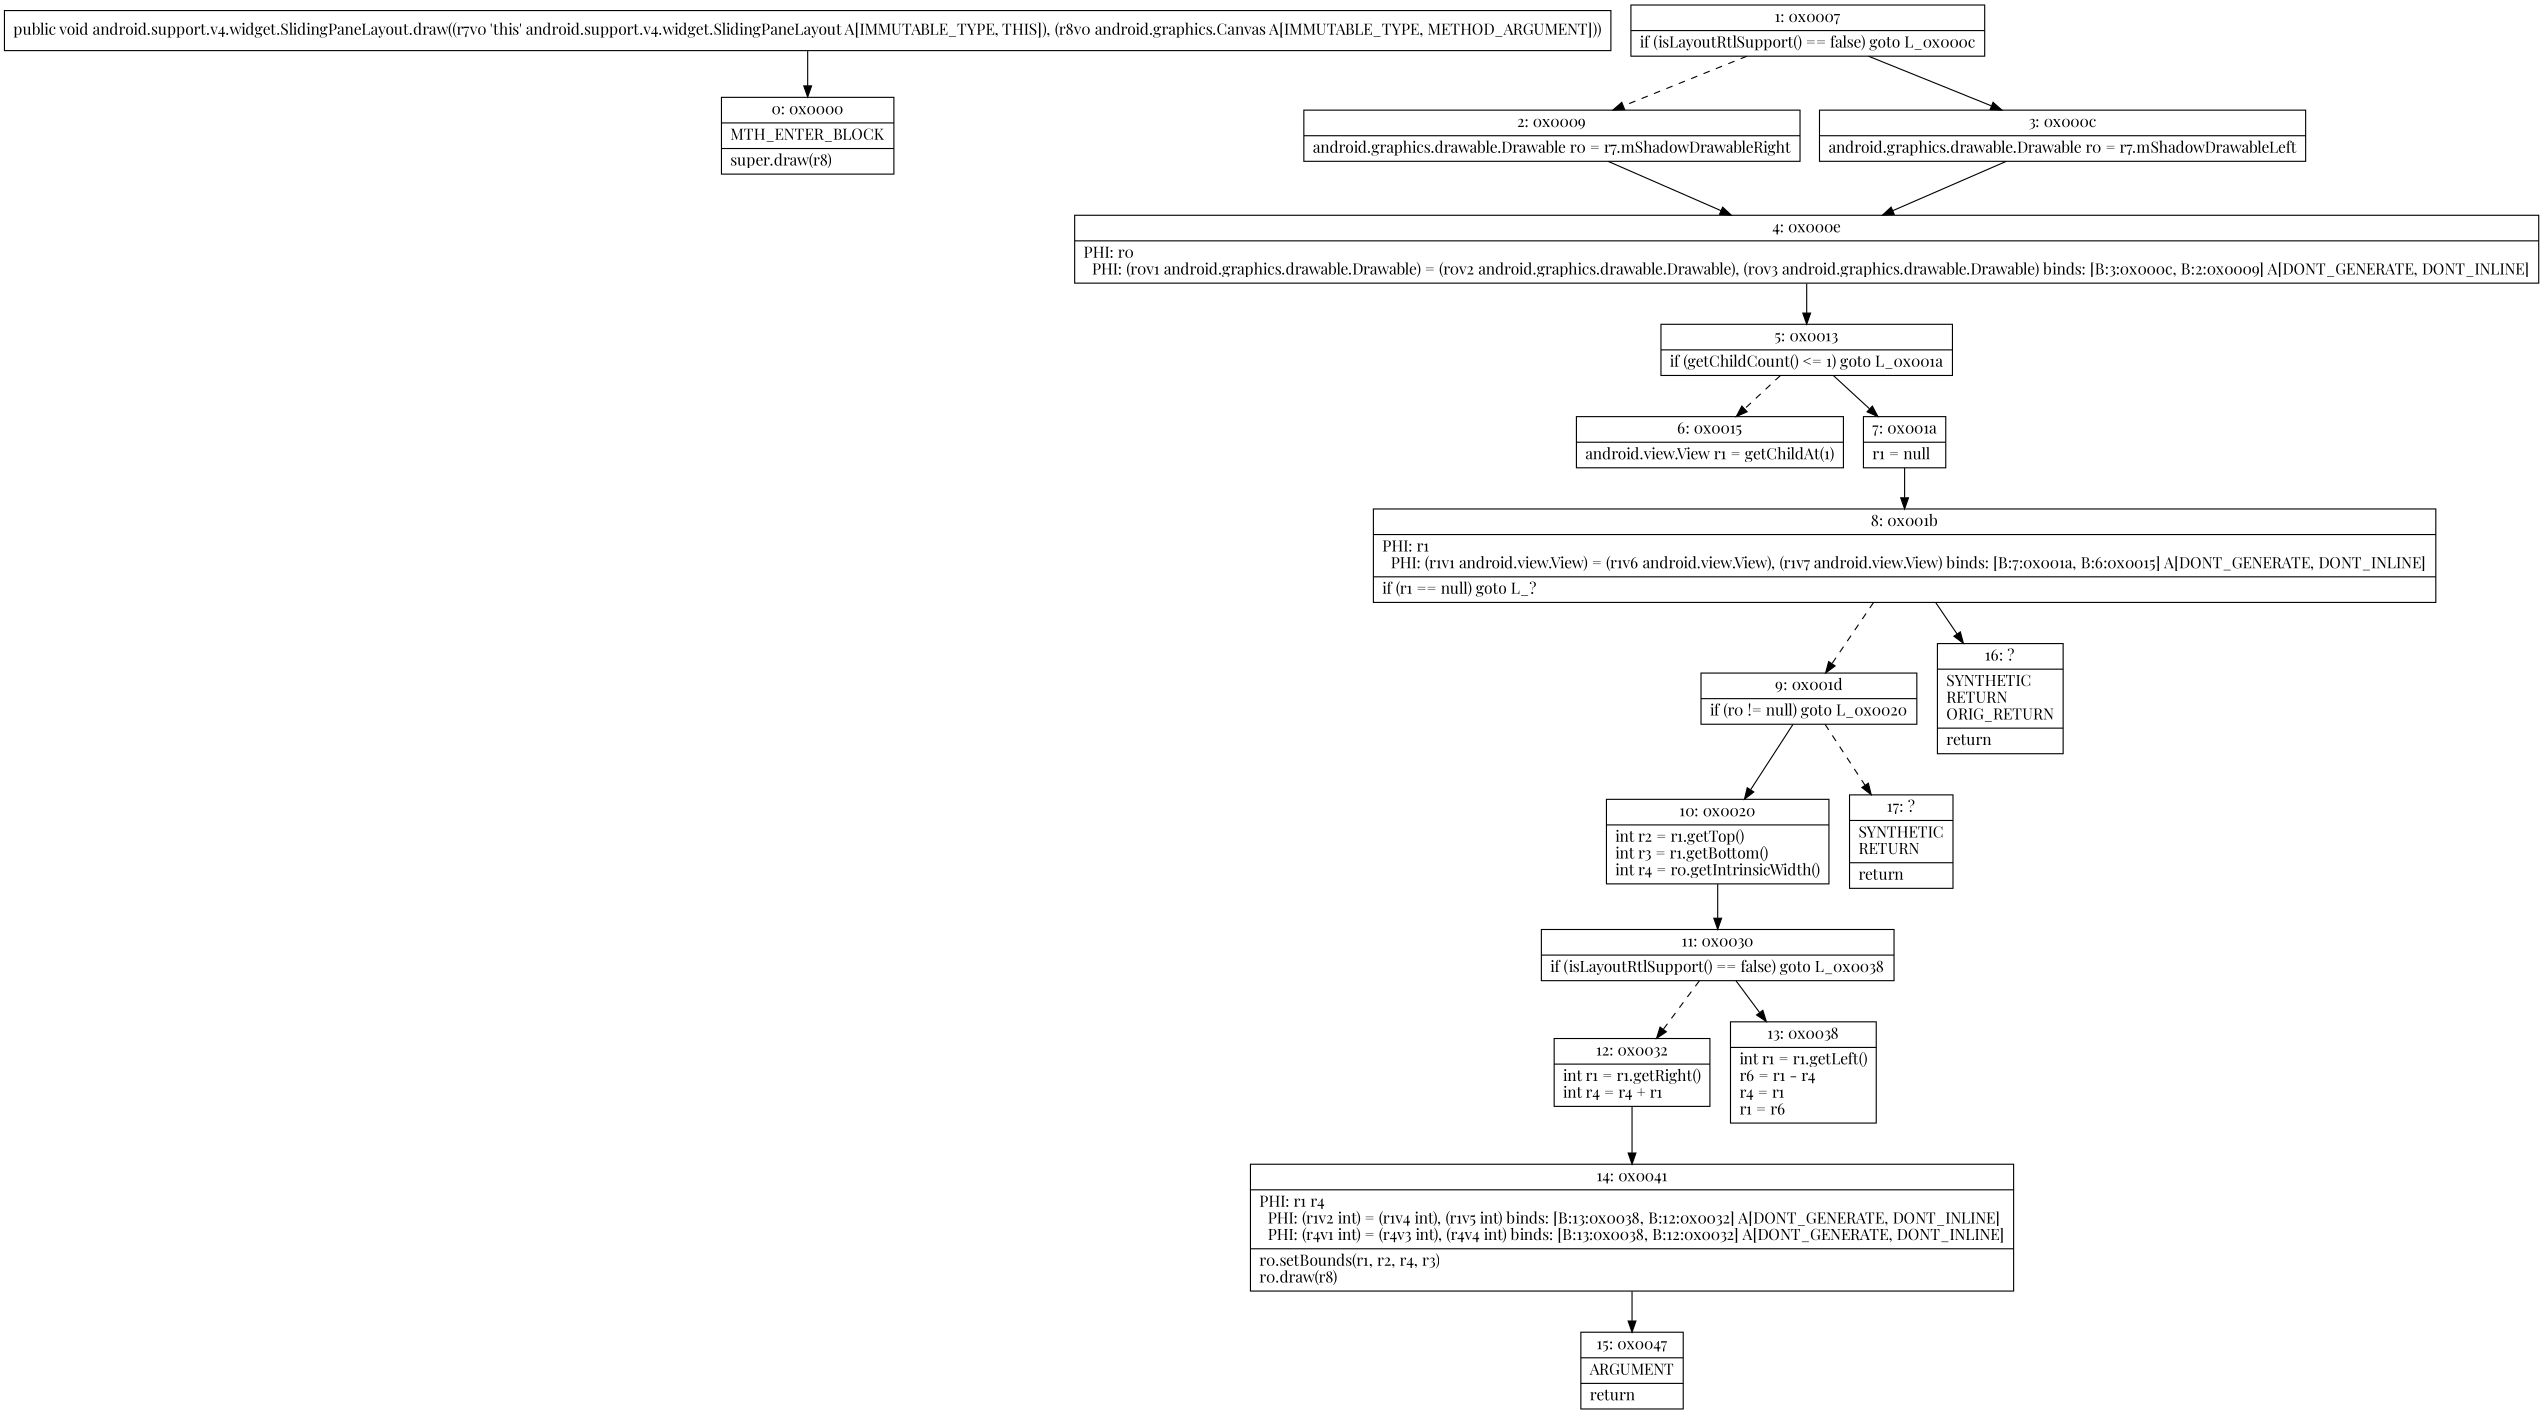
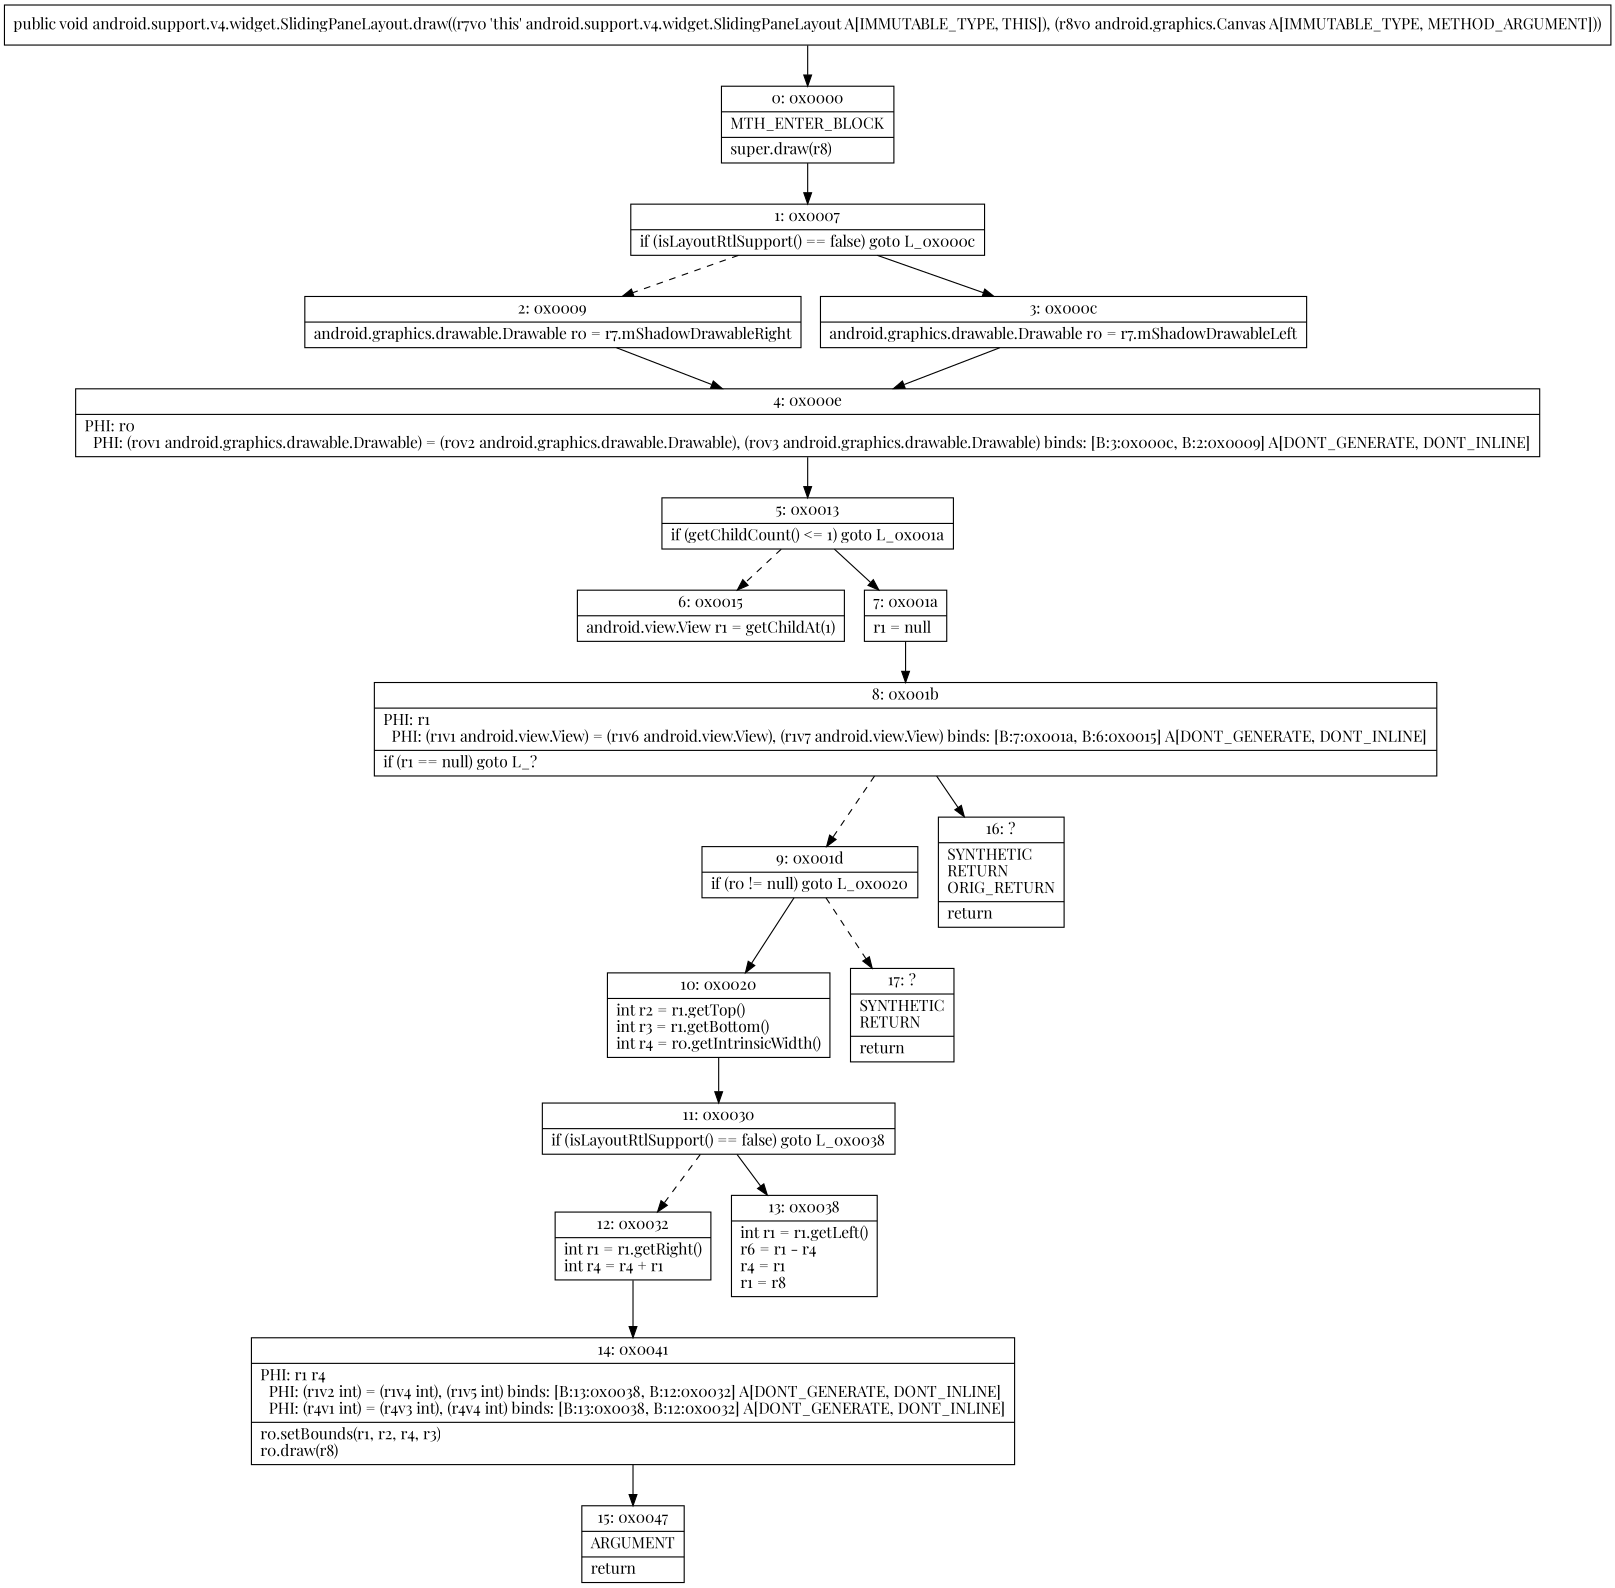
none -> (808, 178)
(1763, 1110) -> (764, 1283)
